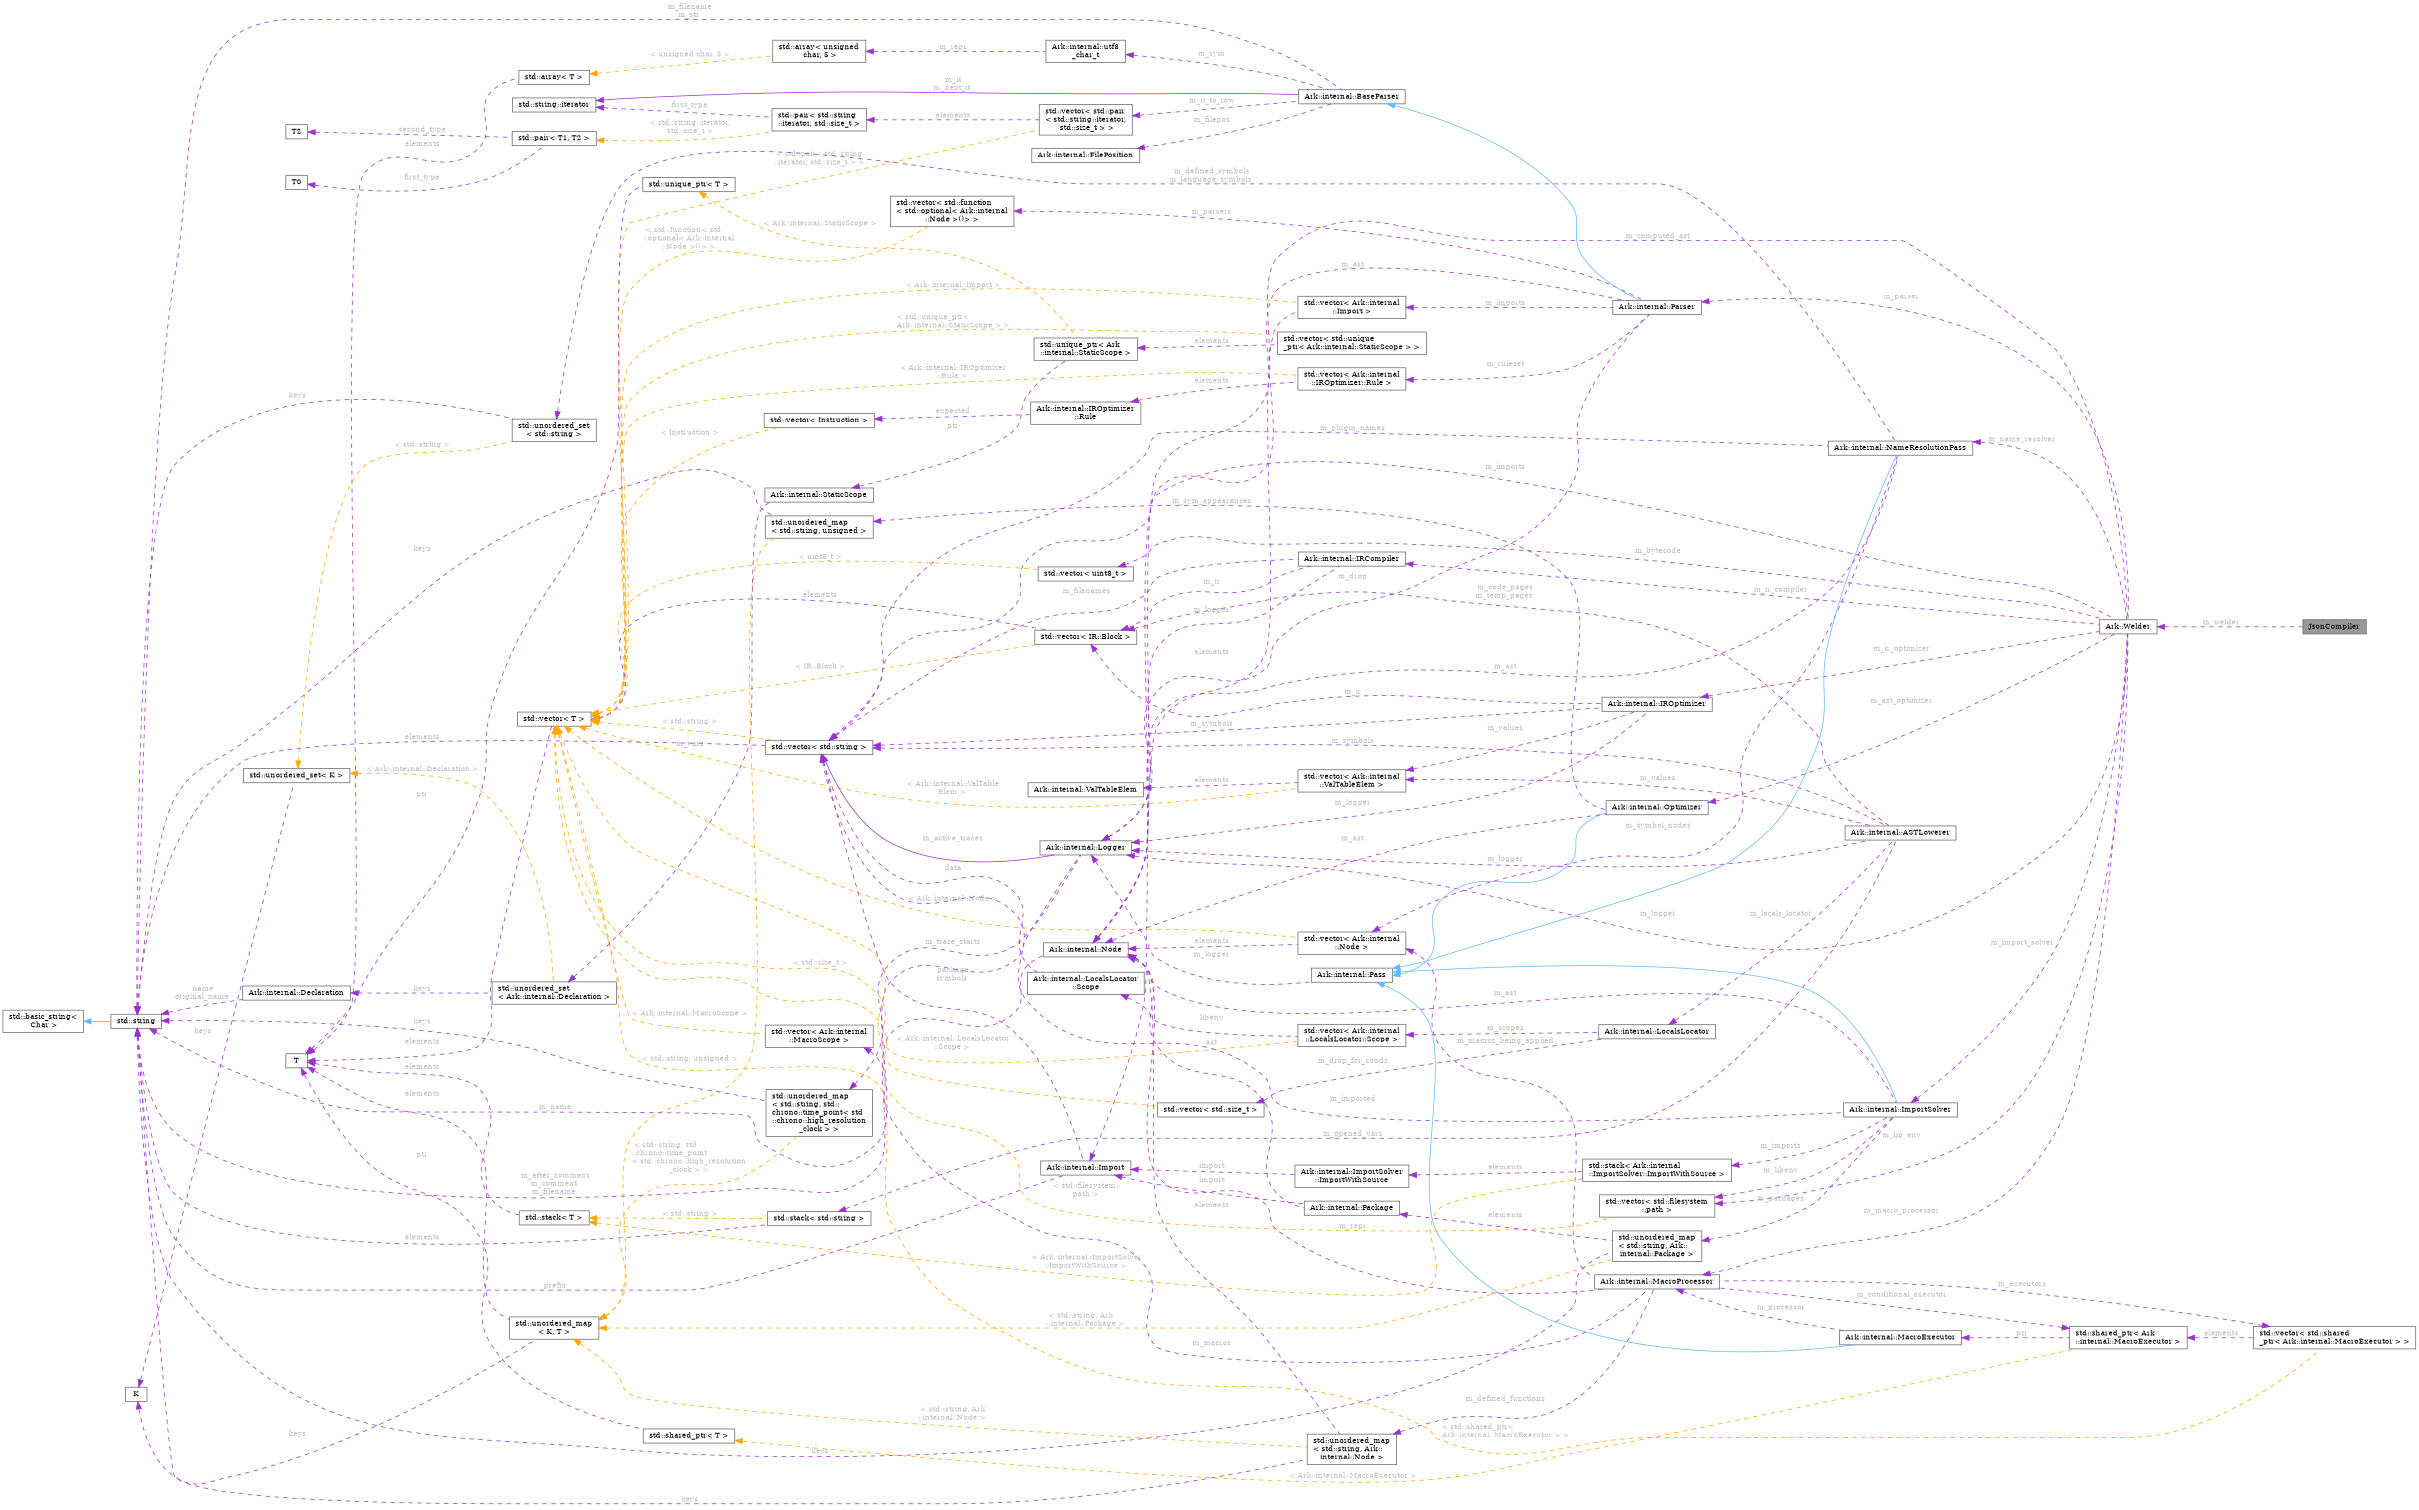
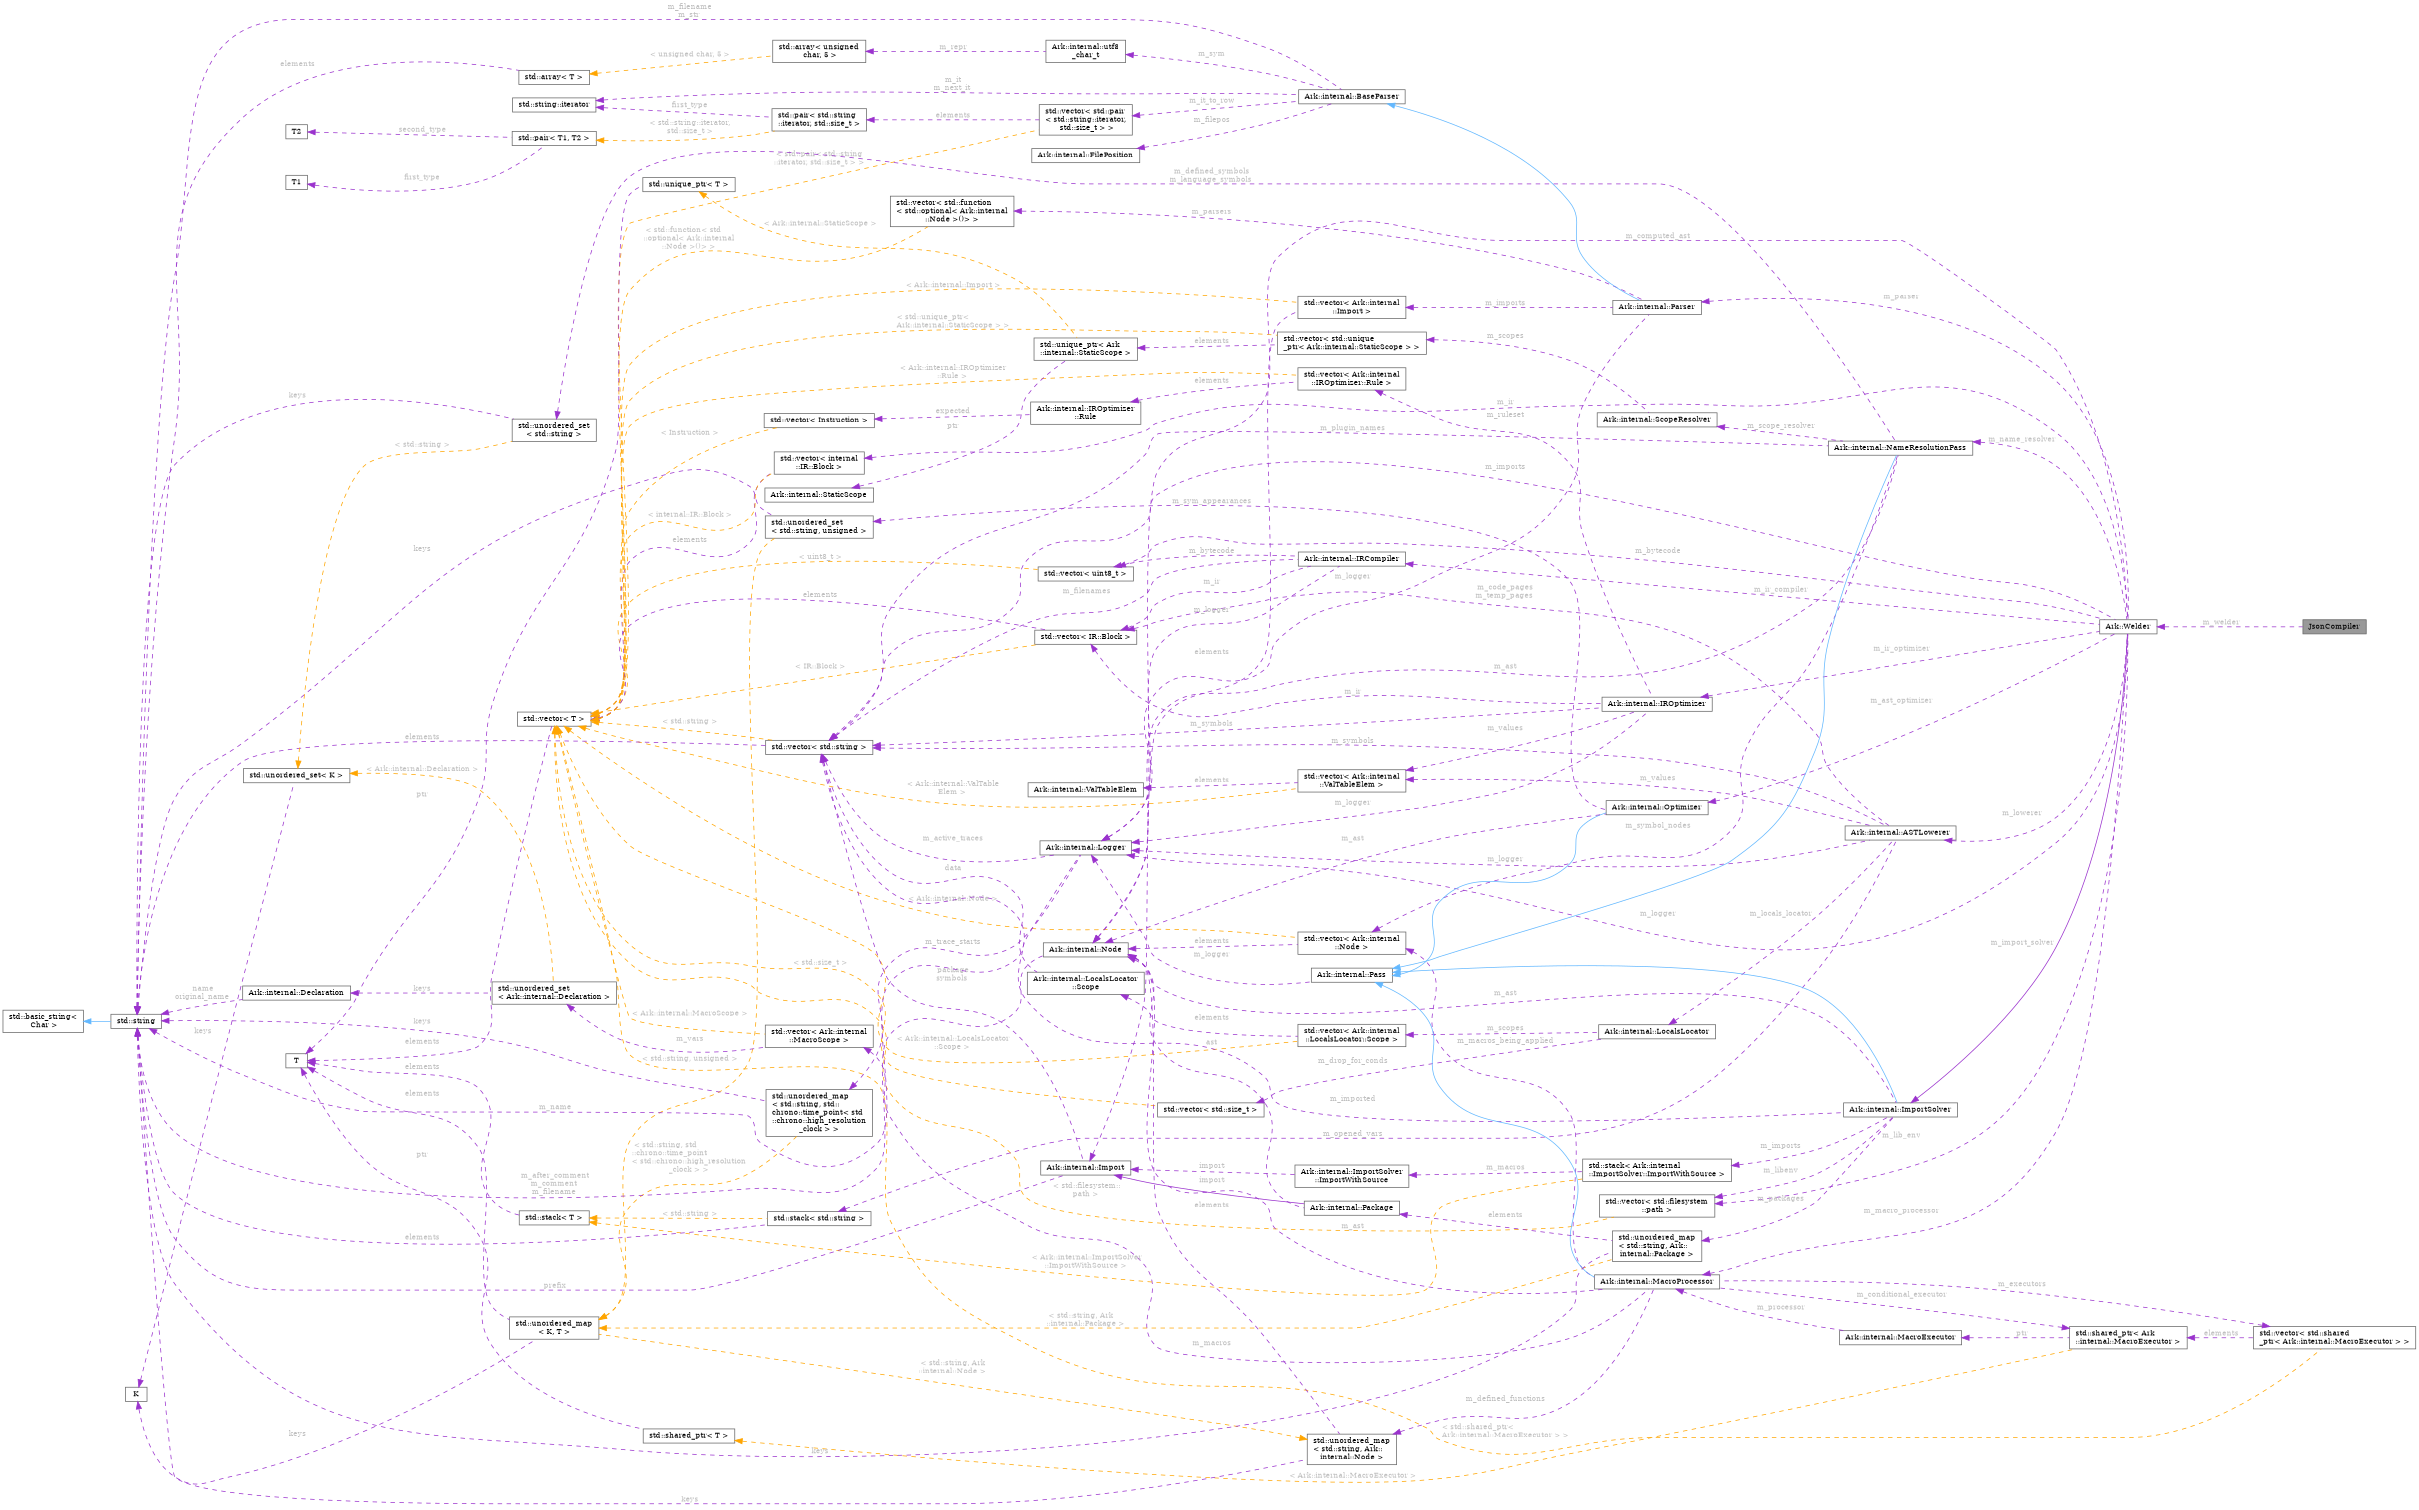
(951, 93) -> (951, 93)
(297, 182) -> (297, 182)
(1540, 374) -> (1580, 484)
none -> (1657, 420)
none -> (819, 463)
(1247, 480) -> none
(352, 511) -> (177, 408)
(819, 527) -> (819, 527)
none -> (1209, 556)
(1352, 577) -> (1352, 577)
(735, 778) -> (664, 1050)
none -> (2087, 782)
(919, 854) -> (919, 854)
(2080, 894) -> (2080, 894)
(1211, 1018) -> (1211, 1018)
(1505, 1168) -> (1505, 1168)
(1235, 1196) -> (1235, 1196)
(1352, 1226) -> (1352, 1226)
(1487, 1284) -> (1525, 1128)
(932, 1425) -> (950, 1384)
